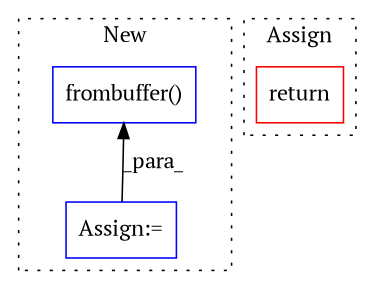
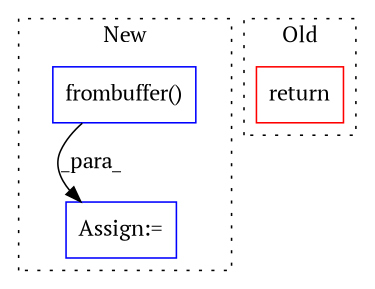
(300, 37) -> (300, 37)
(123, 170) -> (59, 154)
